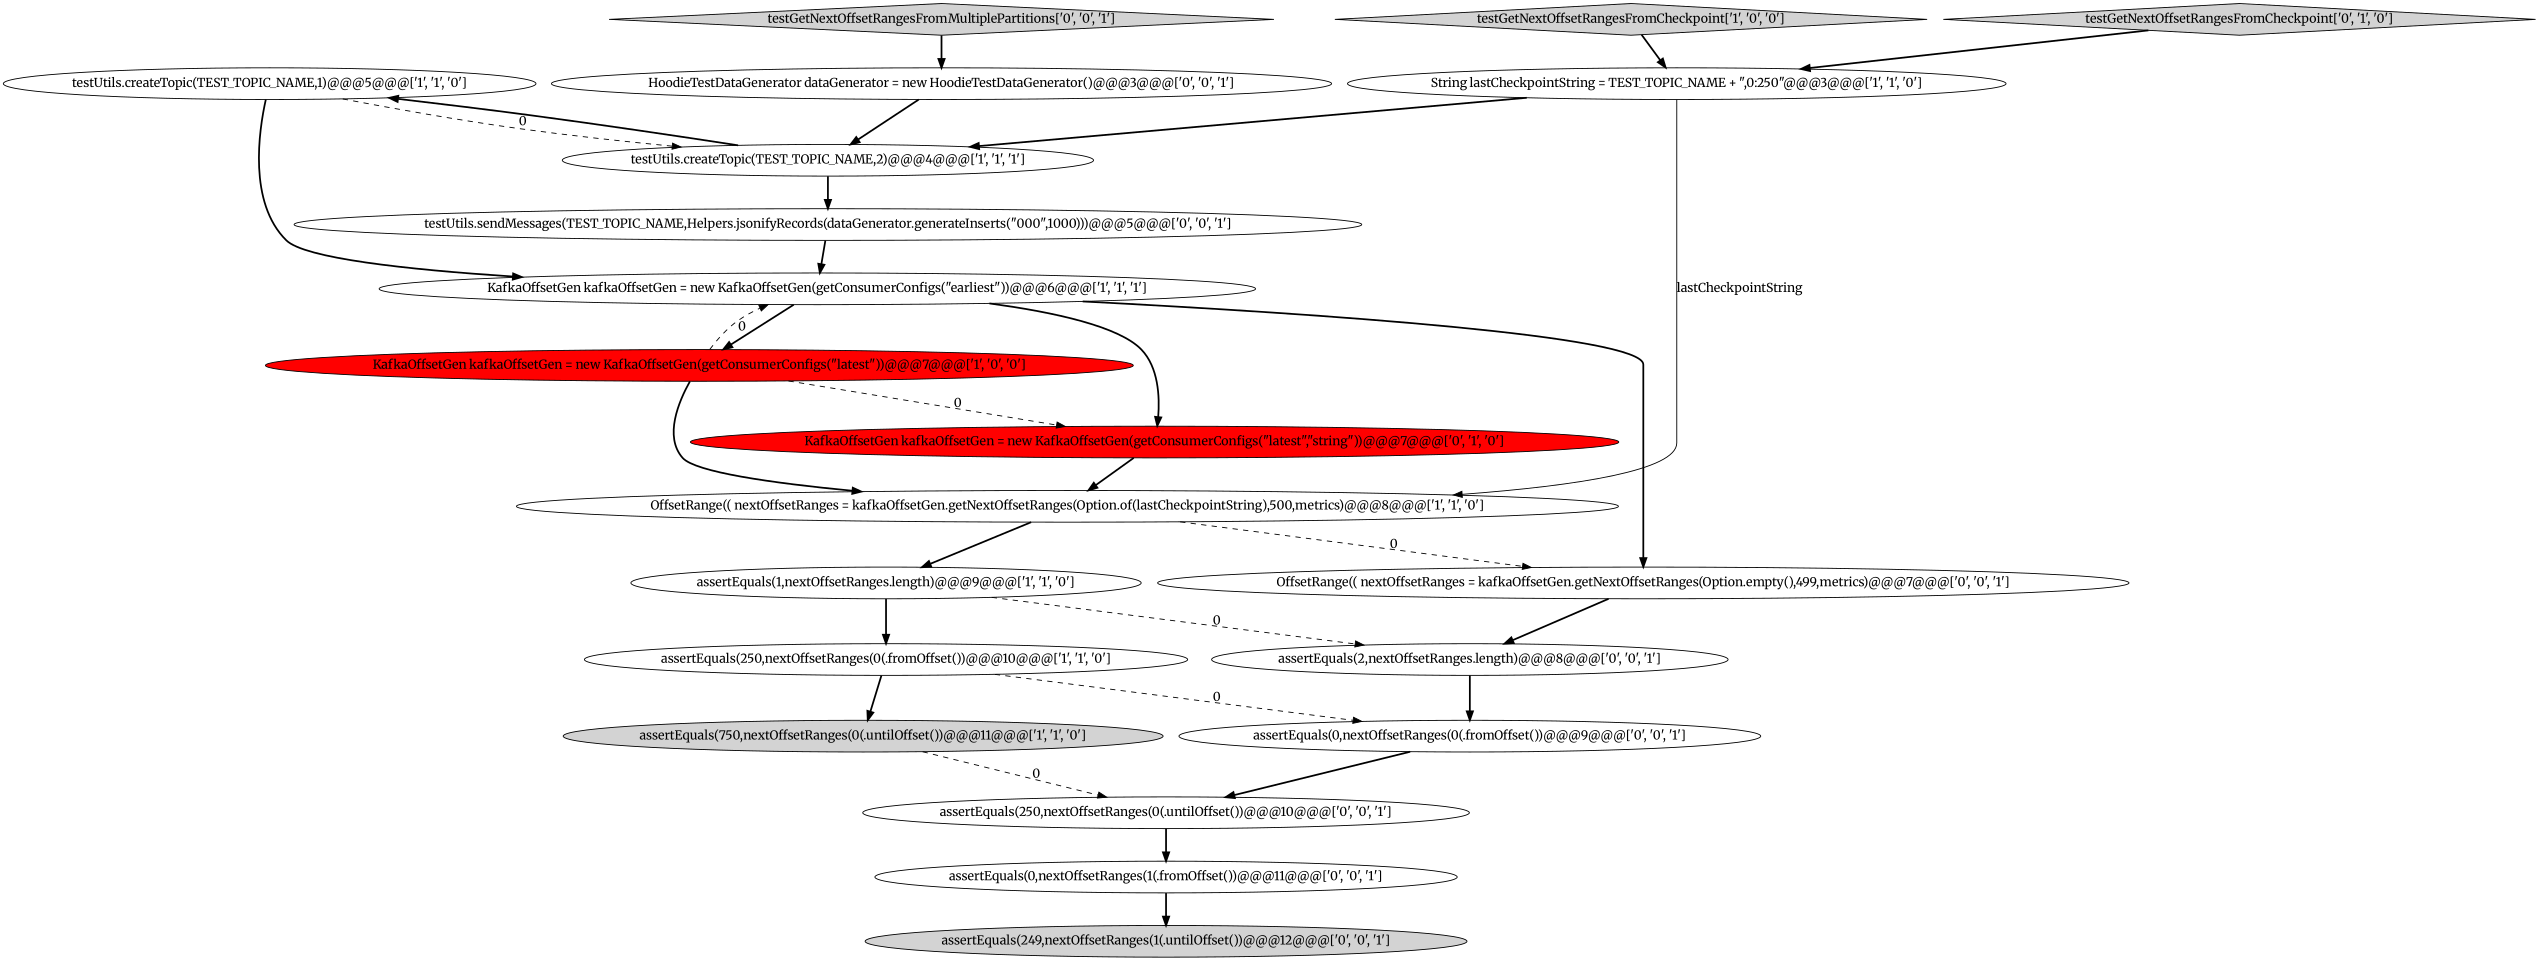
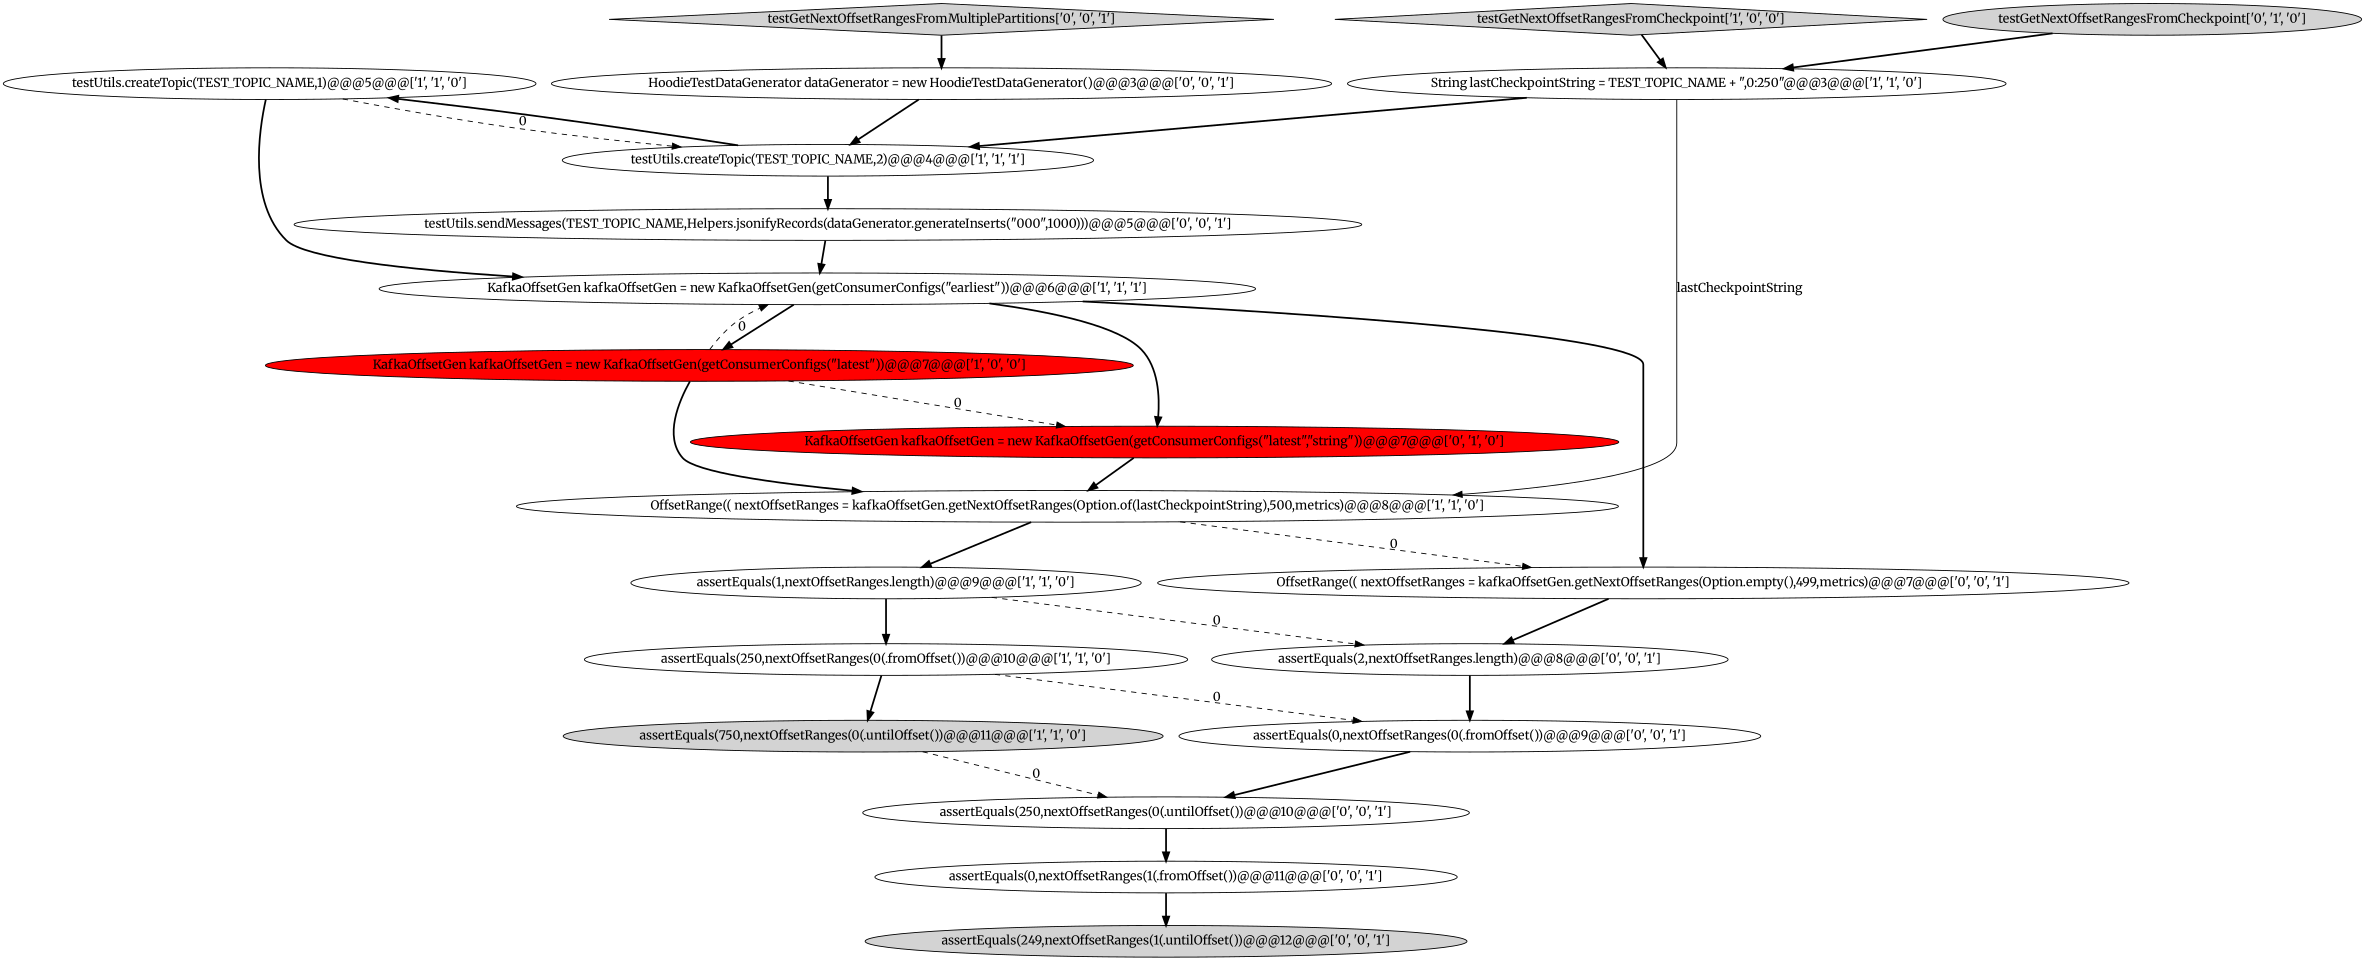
(2239, 19) -> (2152, 19)
